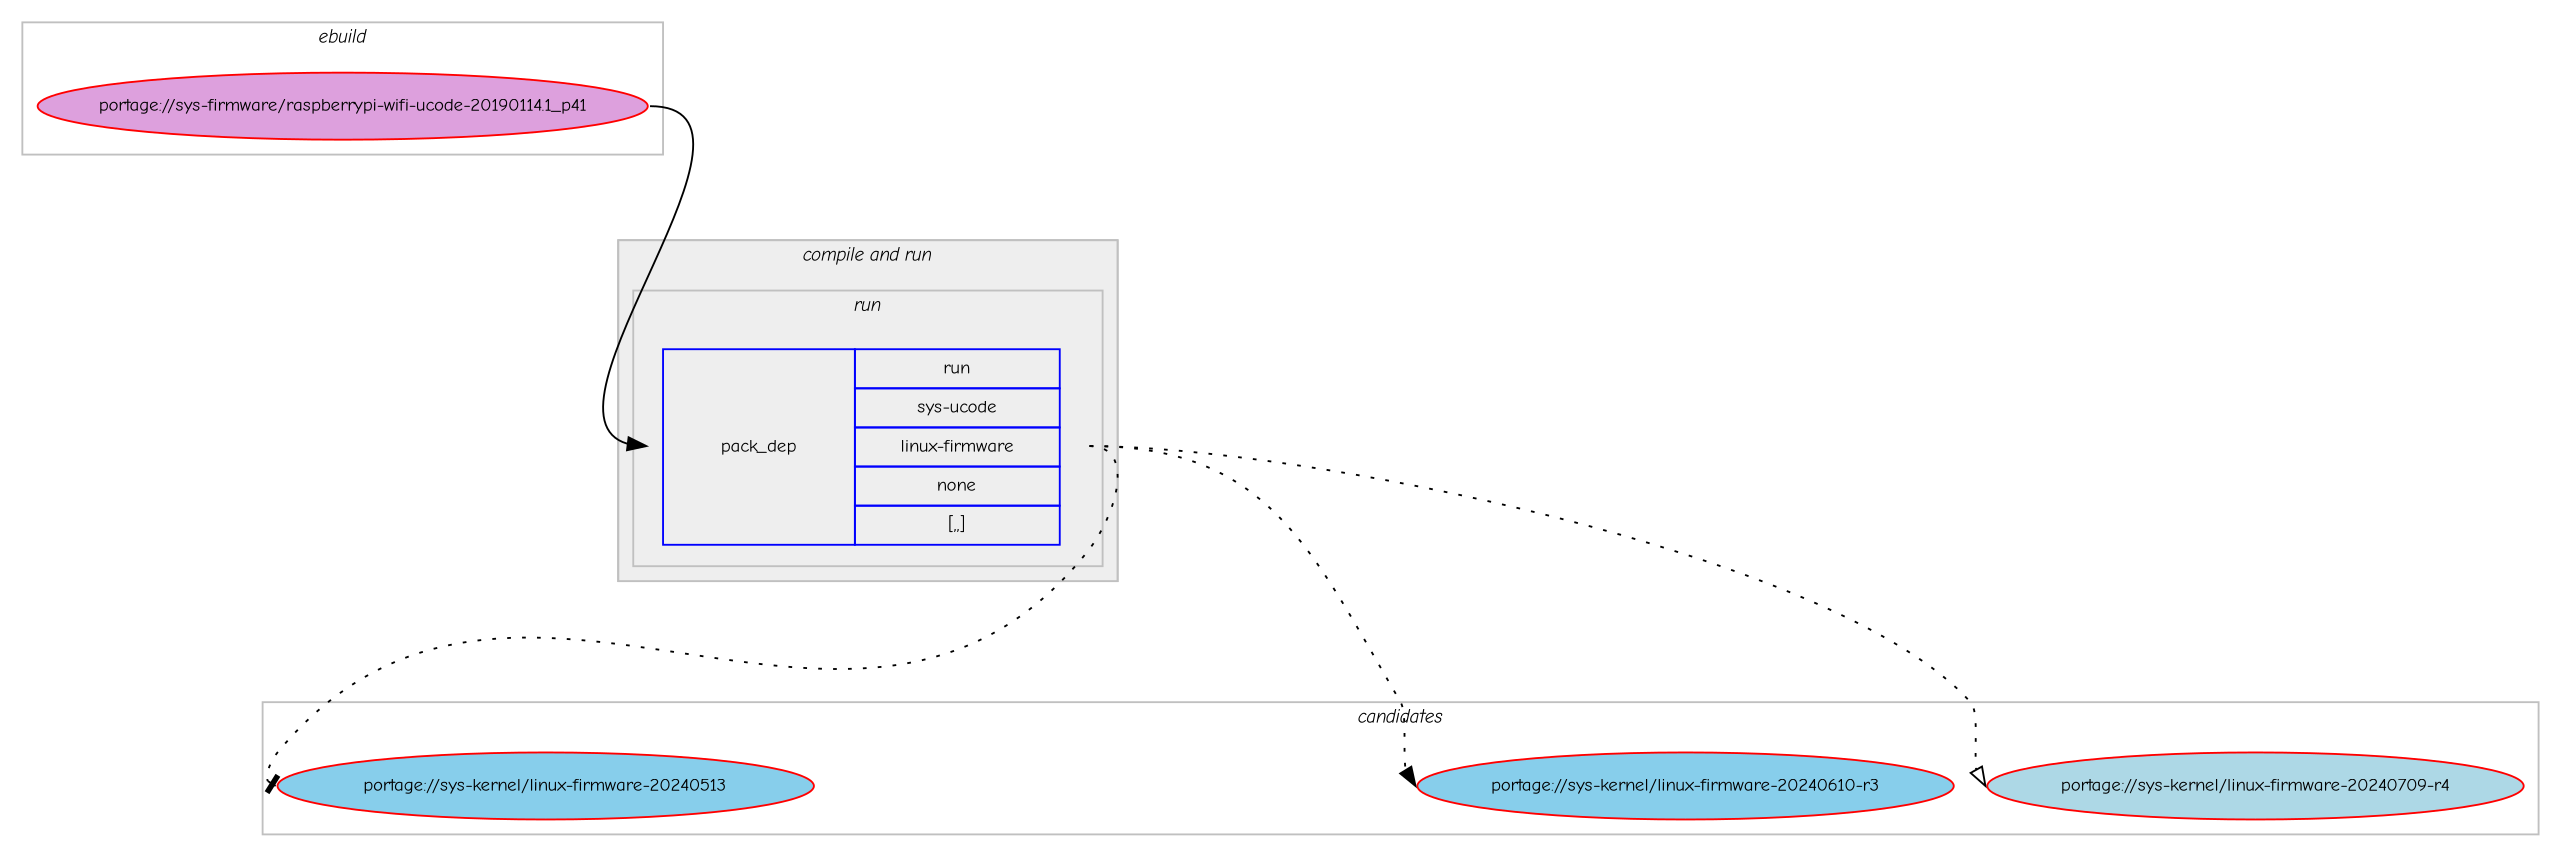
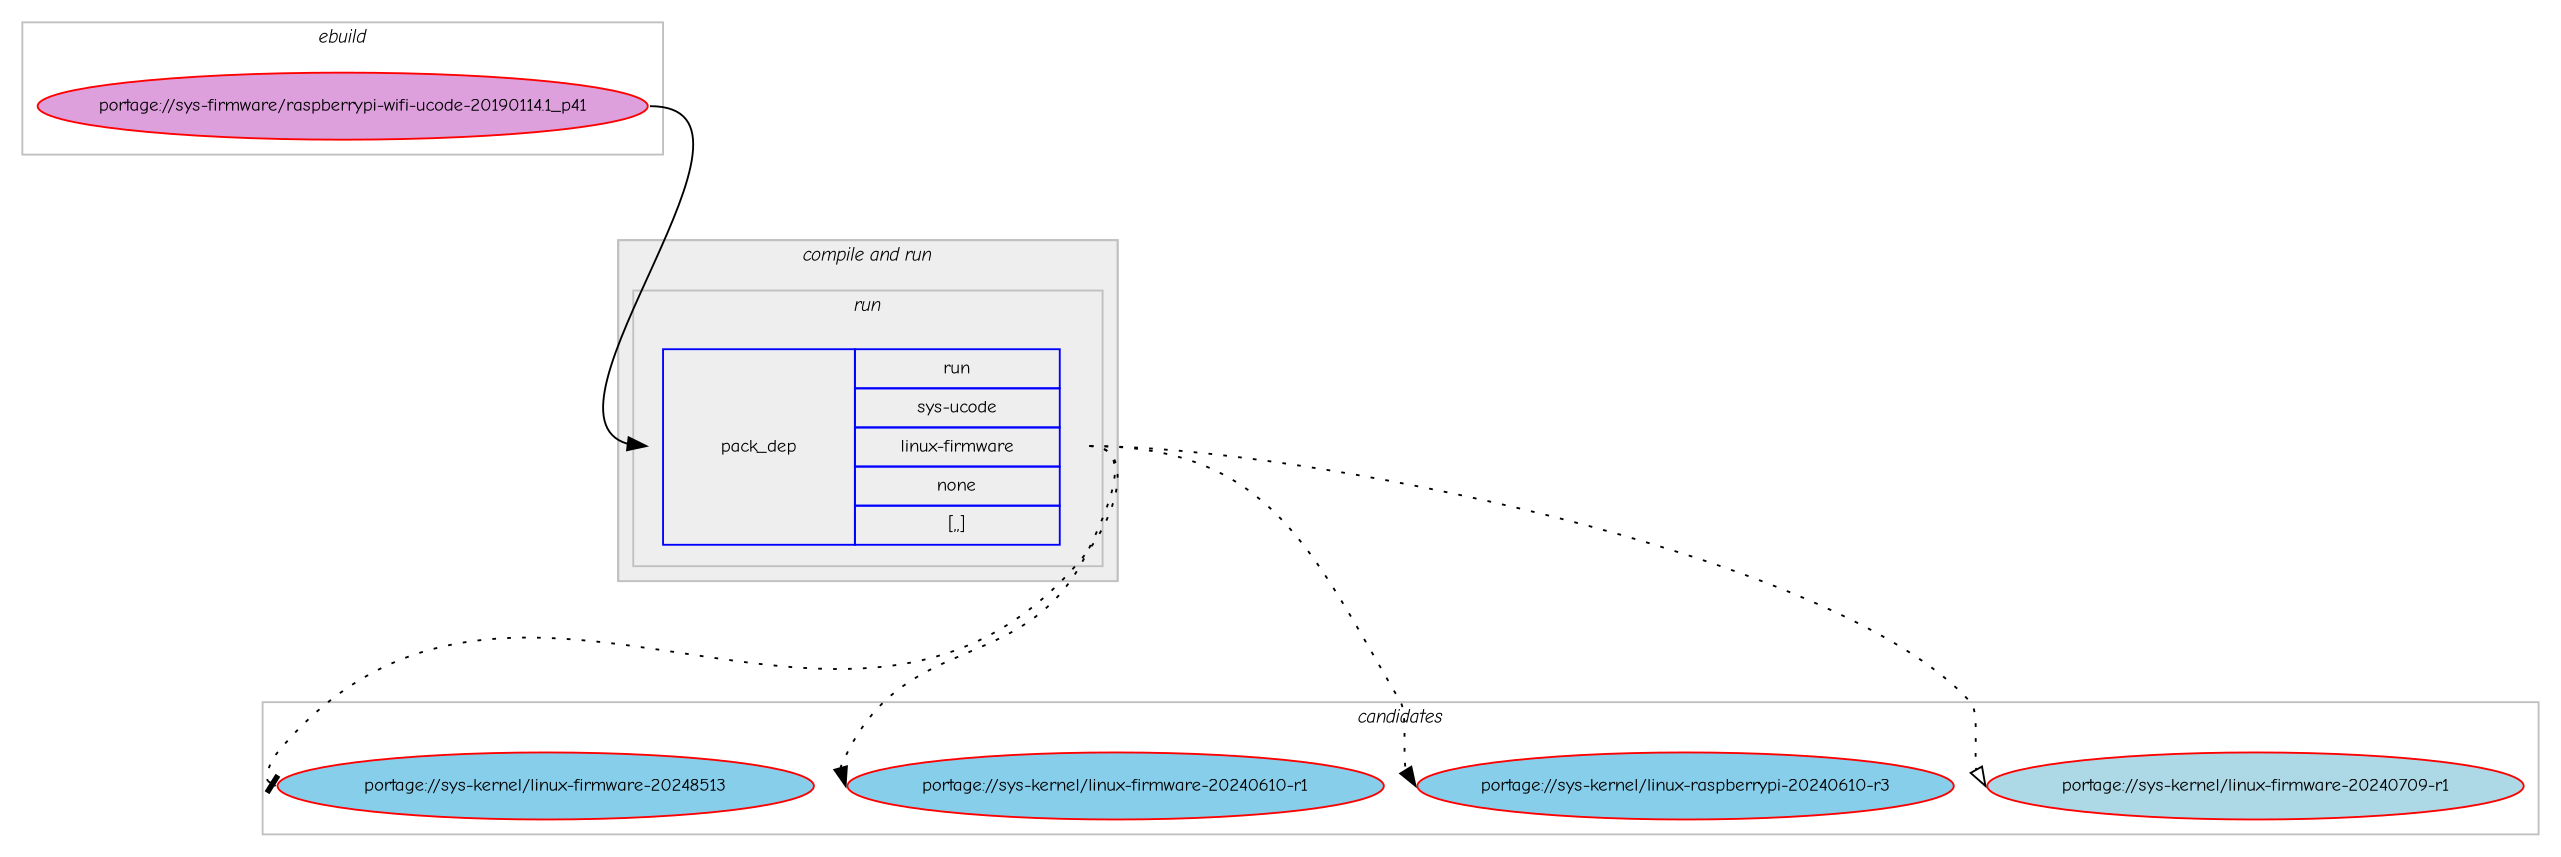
(546, 786) -> (546, 786)
none -> (1116, 786)
(1686, 786) -> (1686, 786)
(2255, 786) -> (2255, 786)
